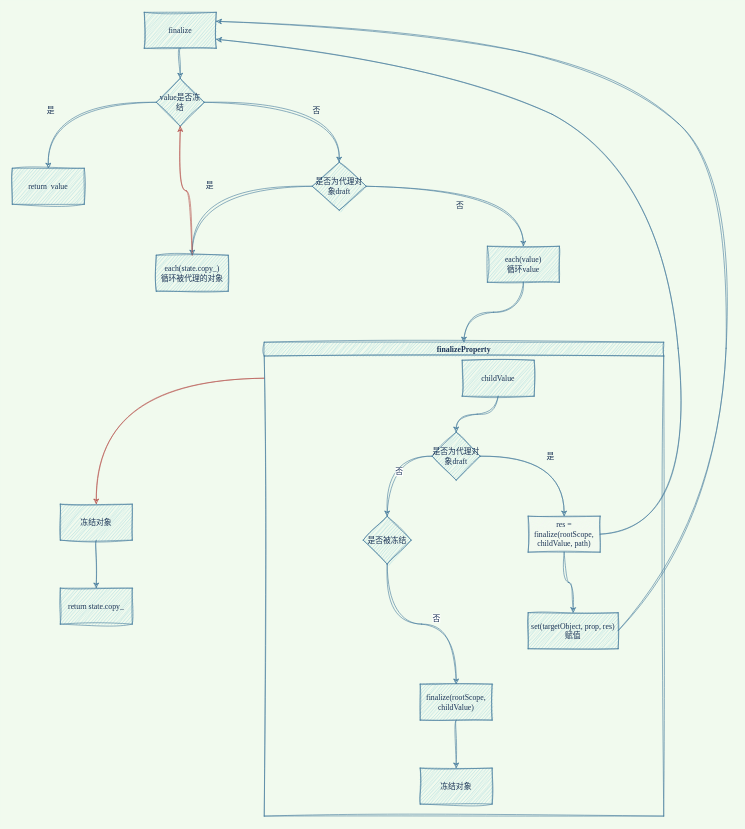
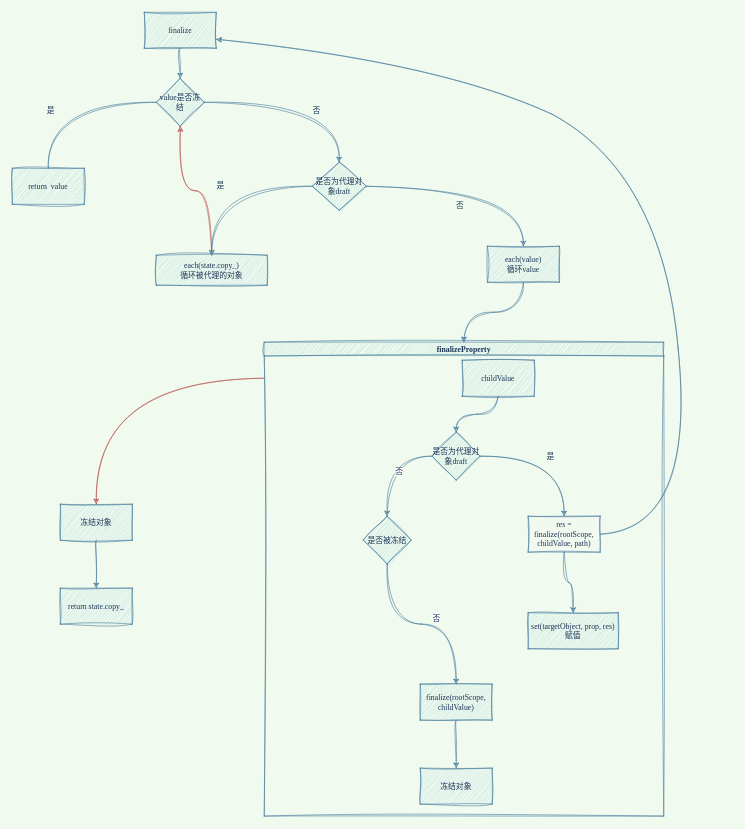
(547, 58) -> none
(48, 162) -> (58, 136)
(192, 273) -> (212, 270)
